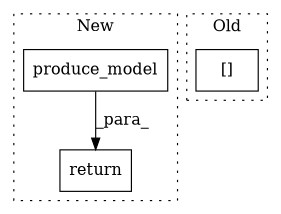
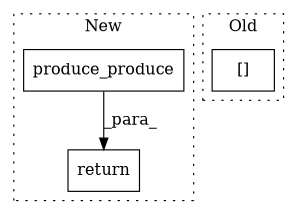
(96, 70) -> (104, 70)
